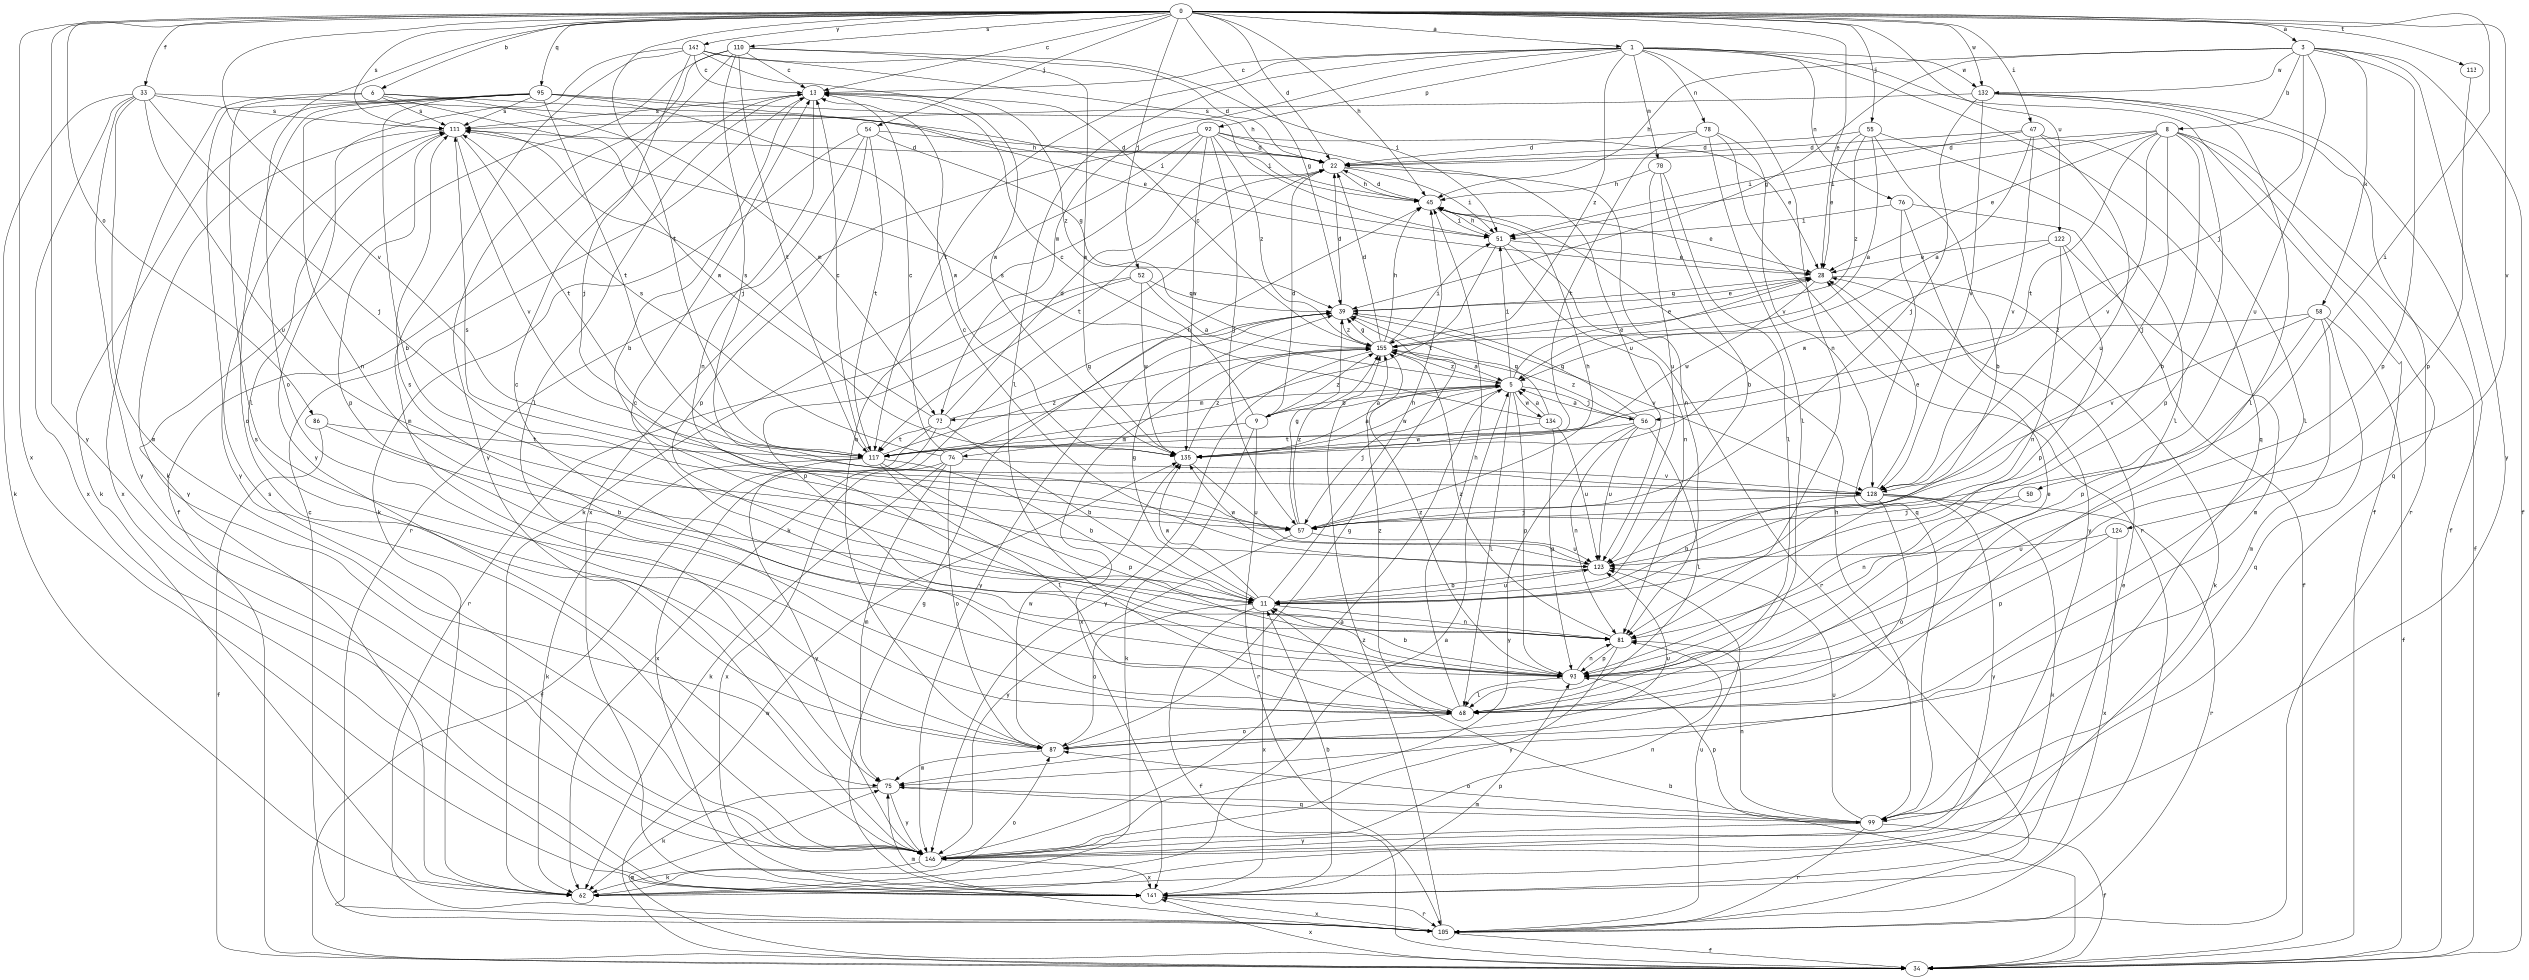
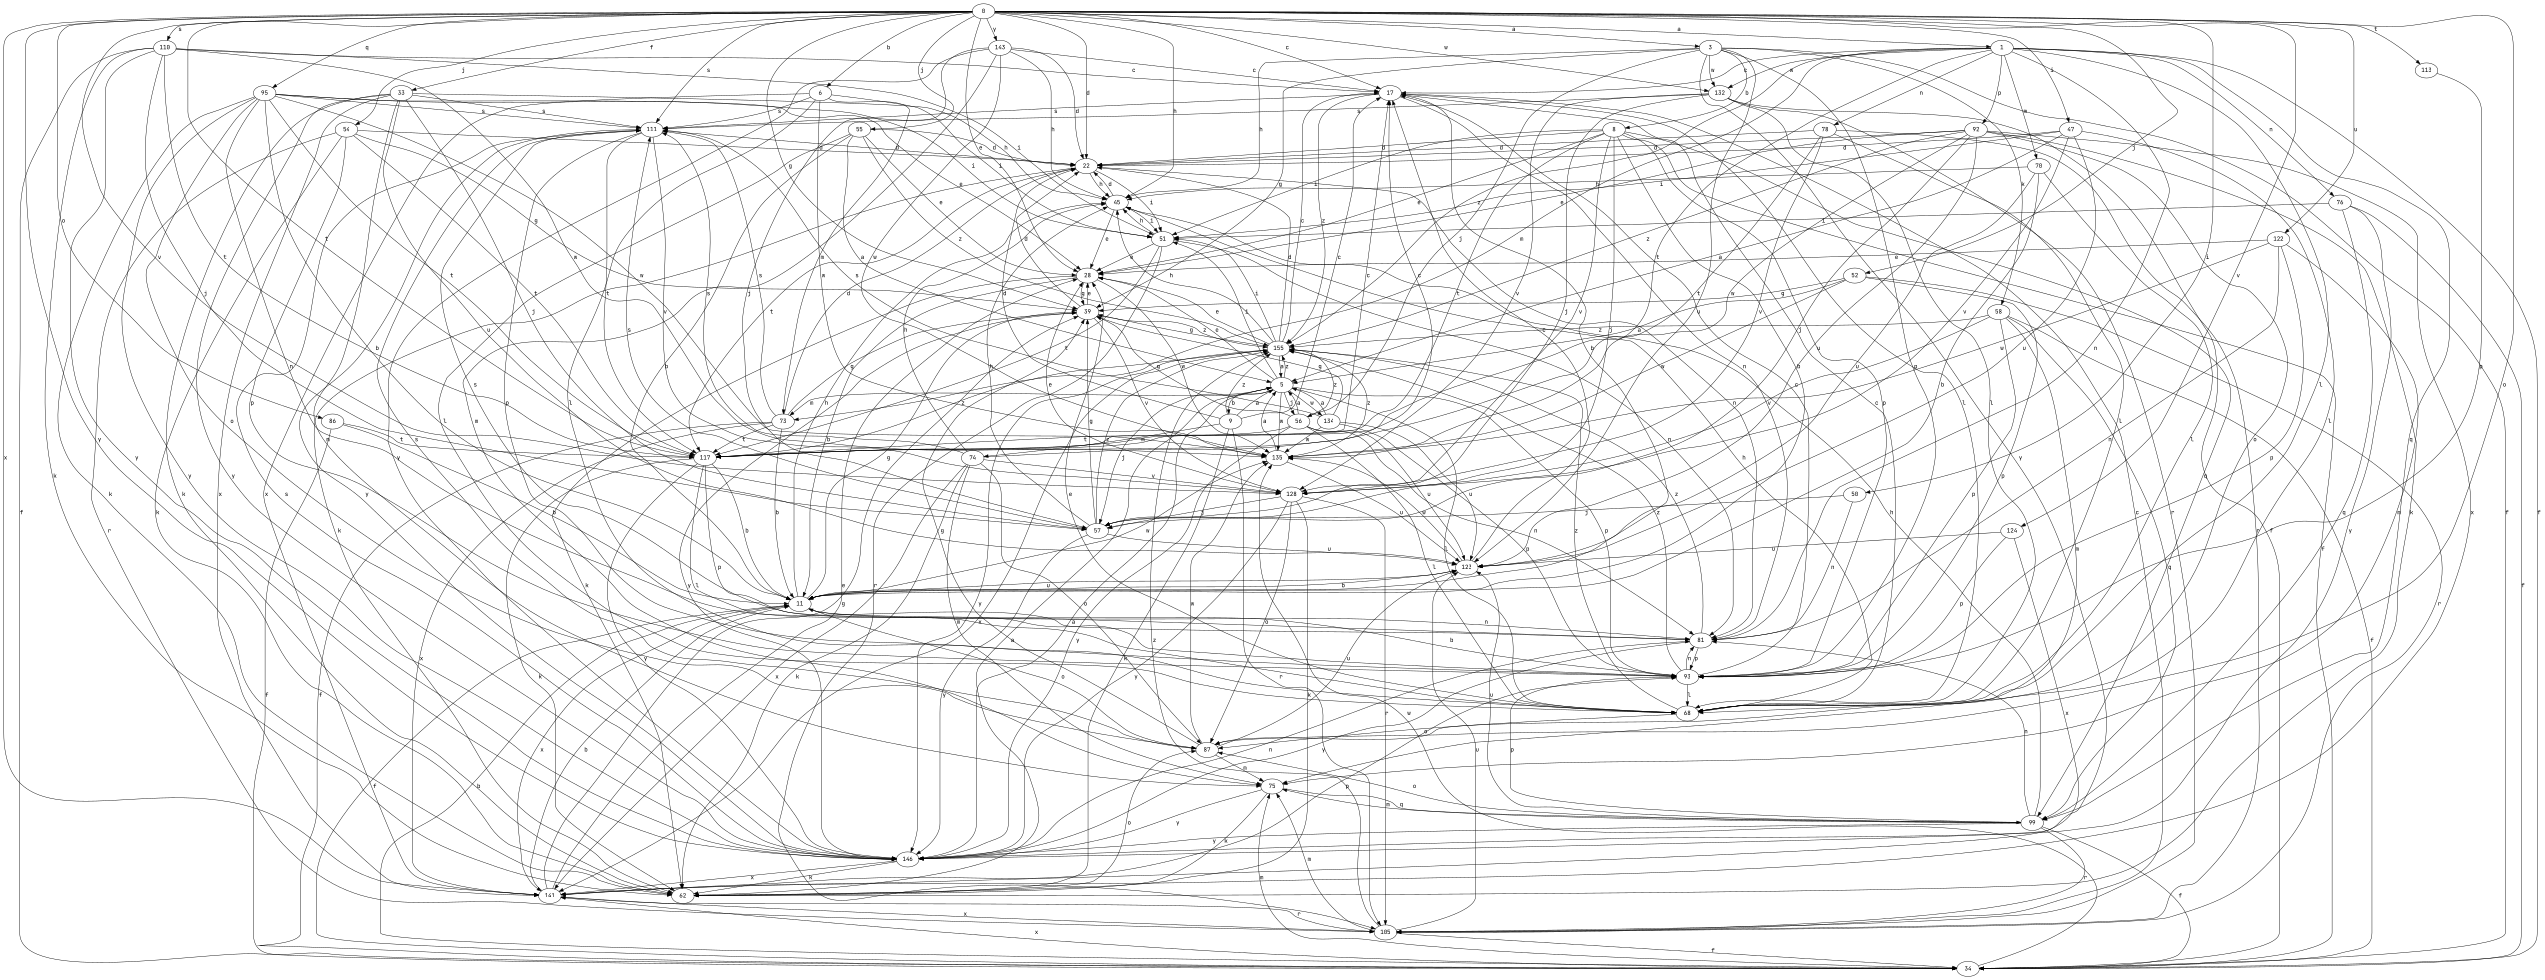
(813, 93) -> (1390, 93)
(1608, 584) -> (859, 363)
